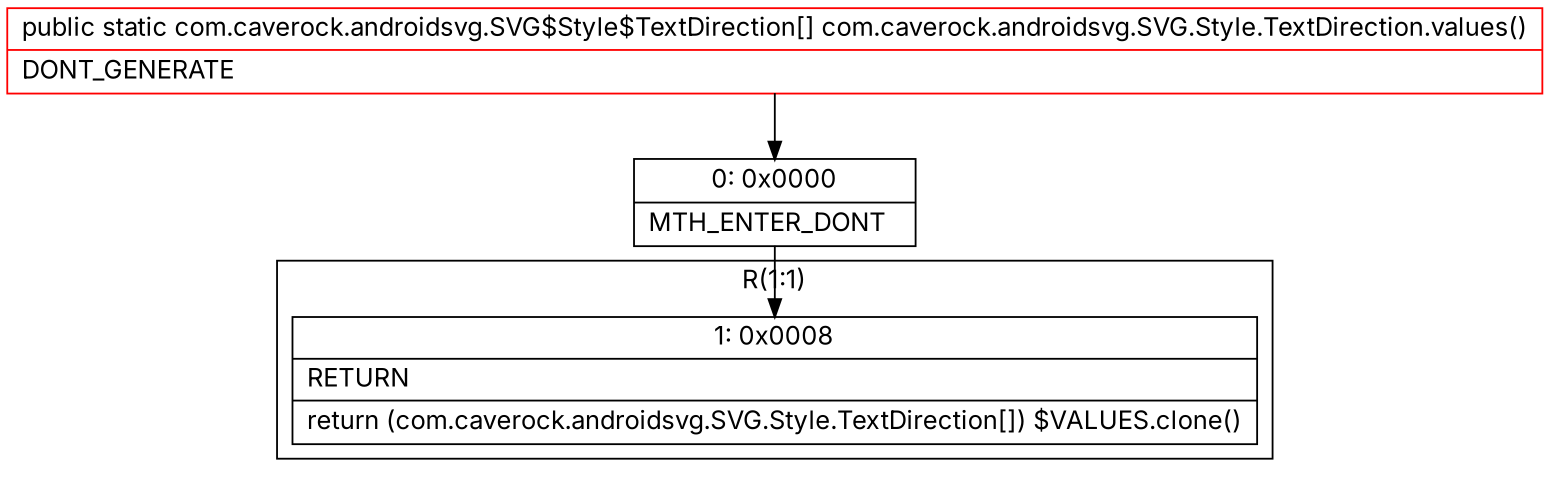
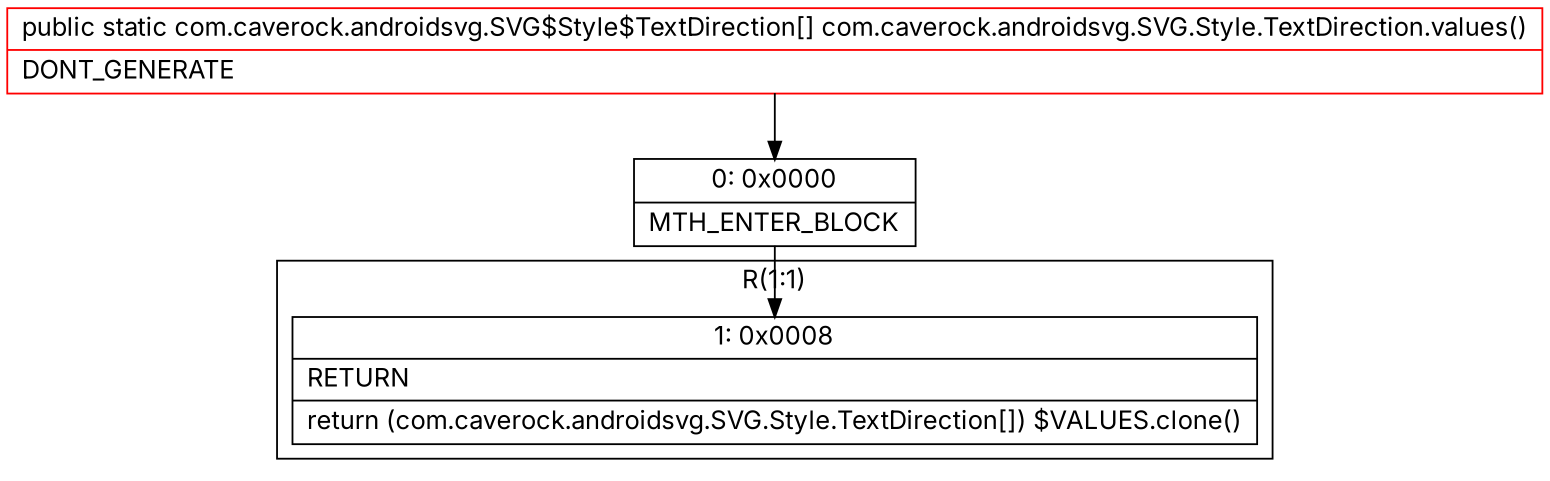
(768, 223) -> (775, 223)
